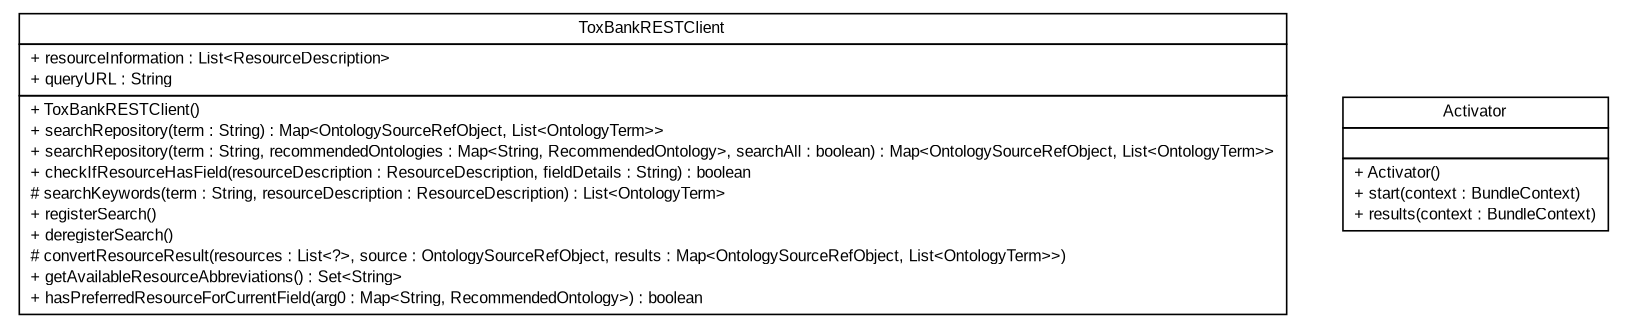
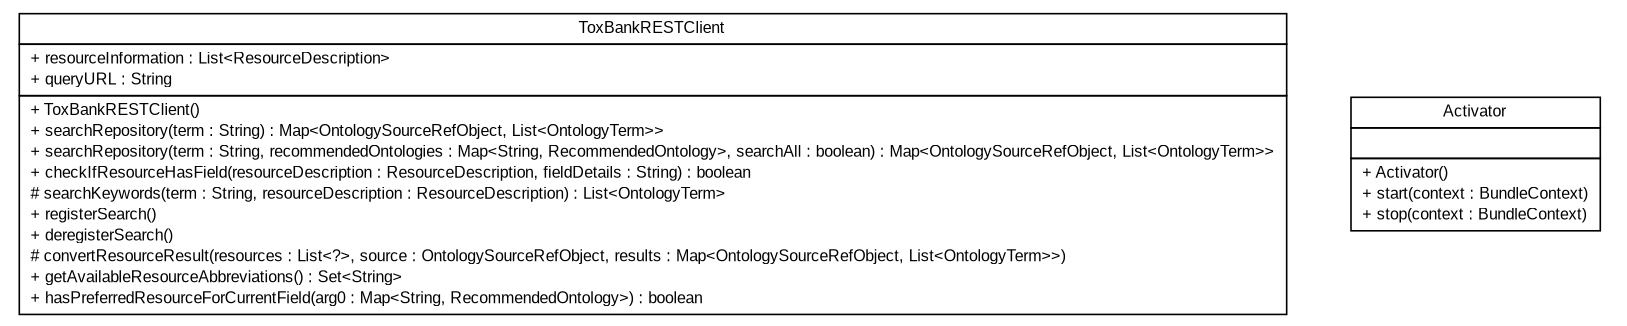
(1476, 215) -> (1475, 215)
